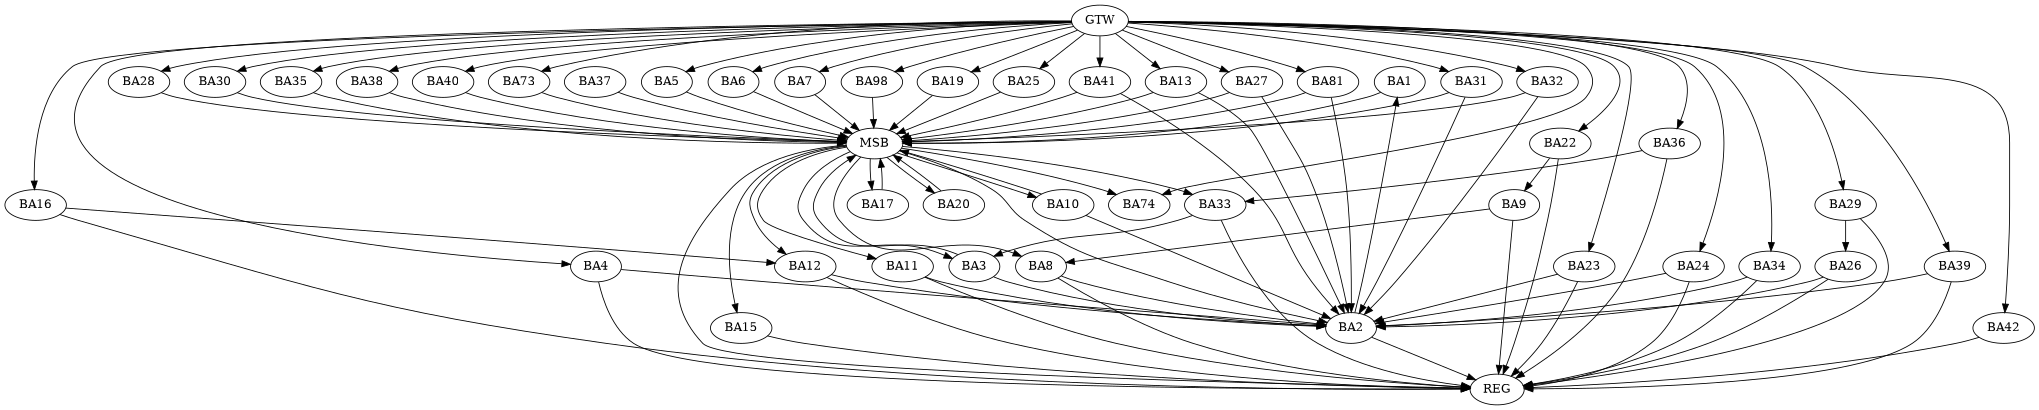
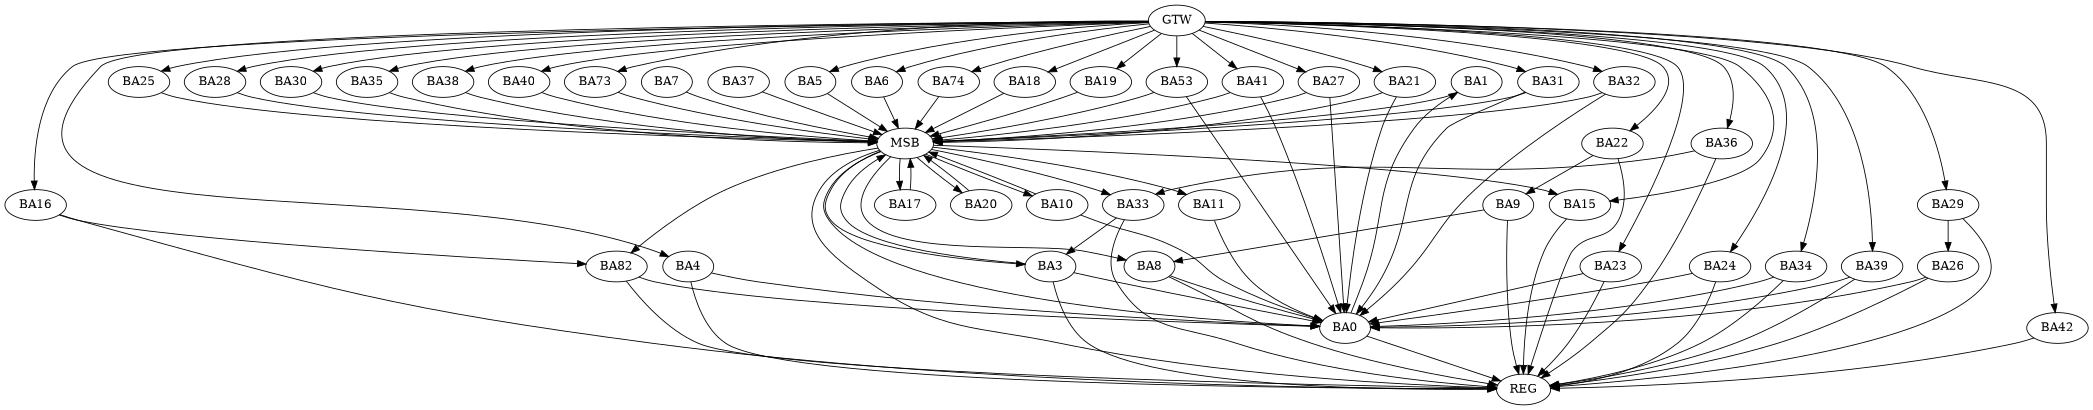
(949, 41) -> (1720, 59)
(872, 82) -> (1025, 82)
(1176, 82) -> (1177, 82)
(1328, 82) -> (1405, 82)
(1006, 167) -> (929, 109)
(805, 266) -> (616, 266)
(1351, 328) -> (1345, 328)
(1188, 357) -> (1202, 375)
